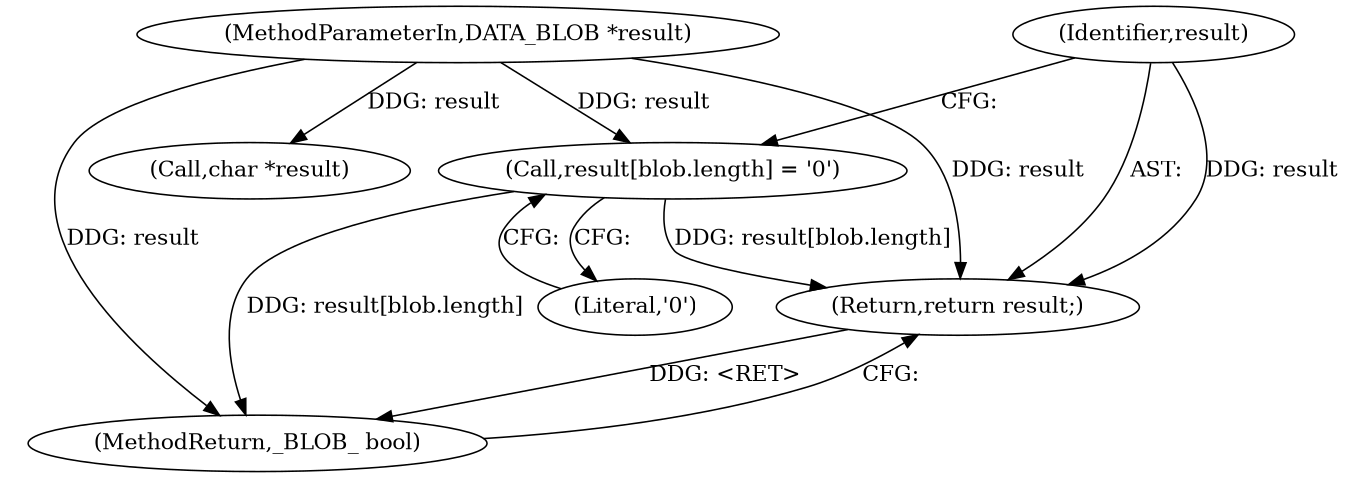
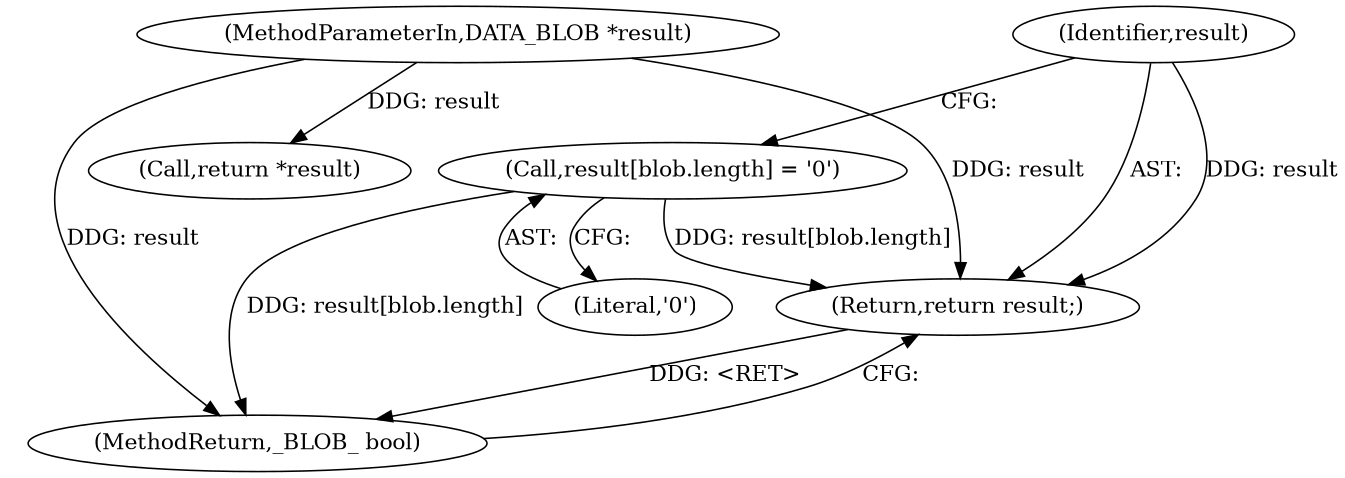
(559, 98) -> none
(250, 171) -> (250, 171)
(535, 239) -> (535, 239)
